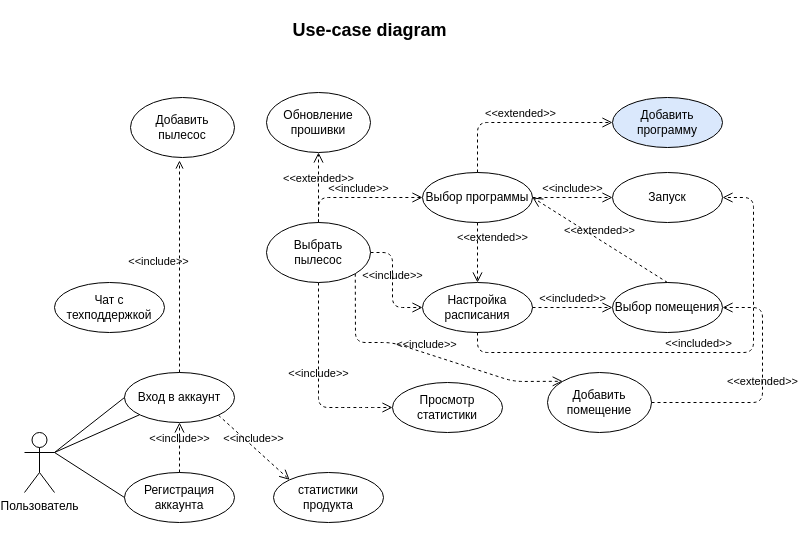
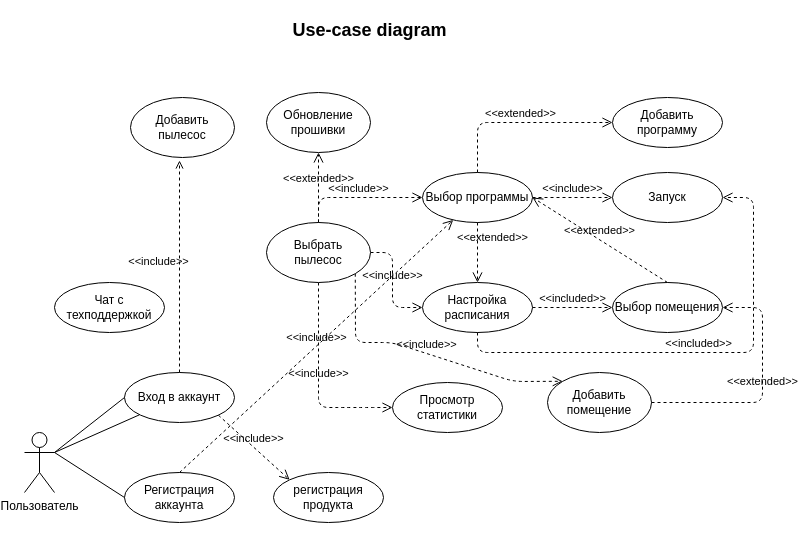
(668, 123) -> (668, 123)
(180, 449) -> (316, 347)
(329, 498) -> (329, 498)
